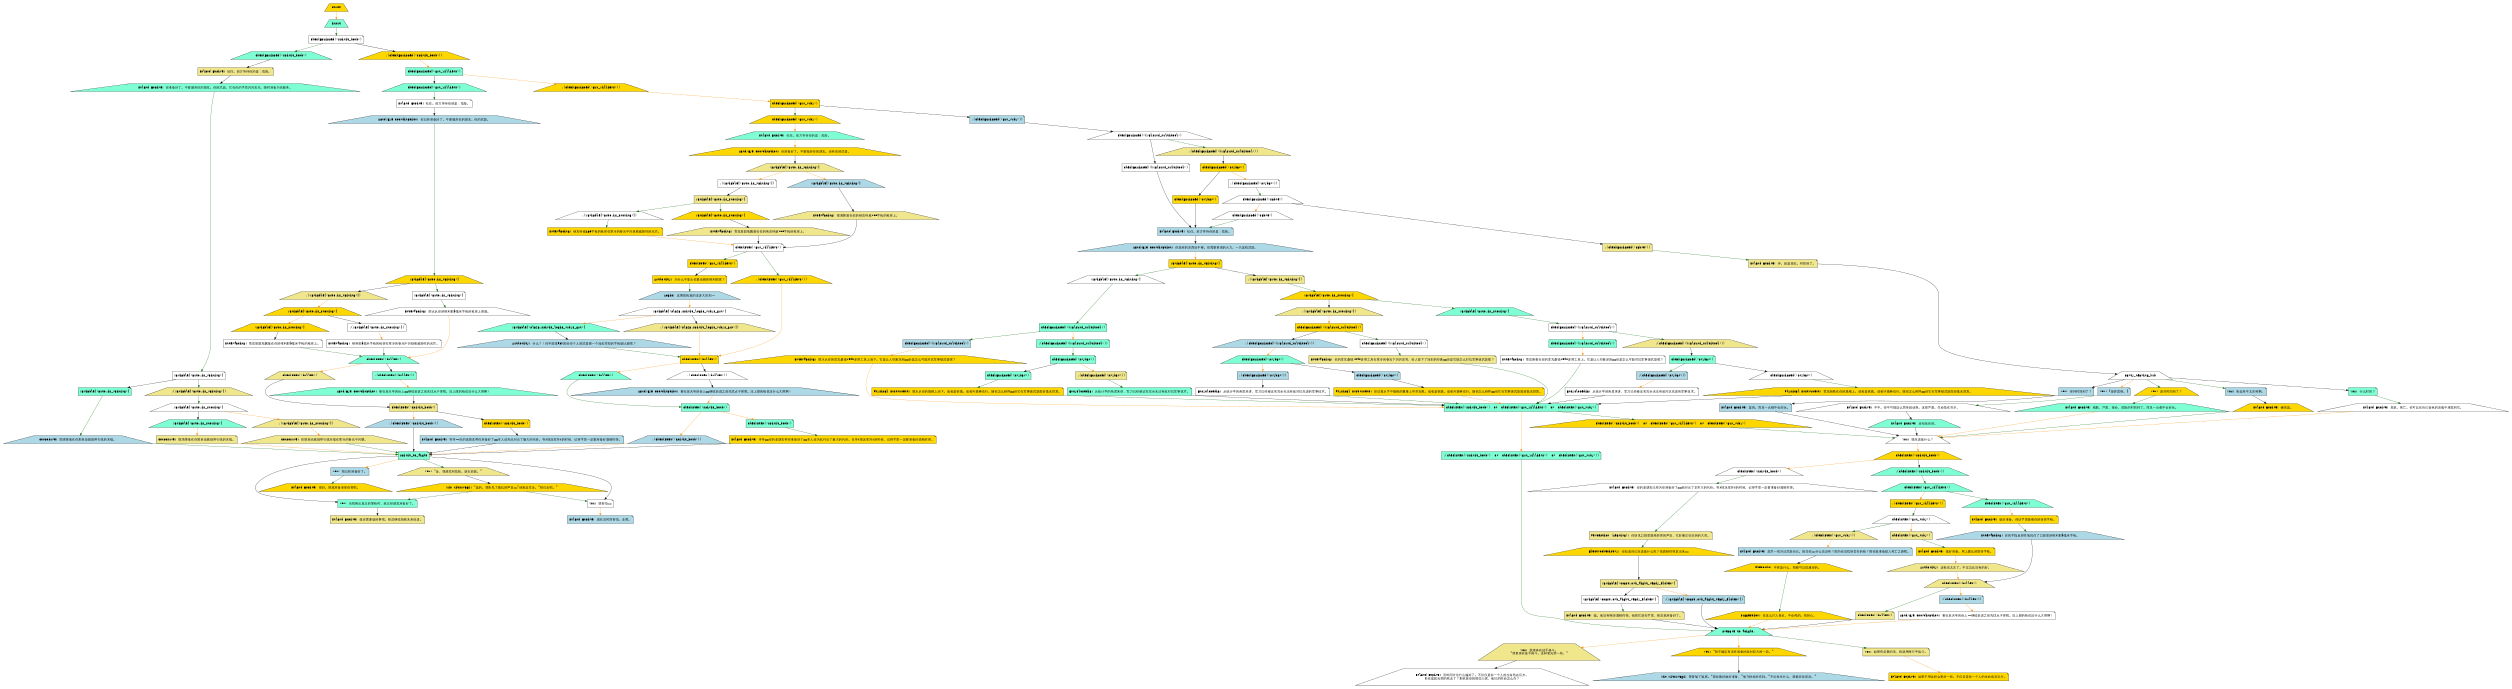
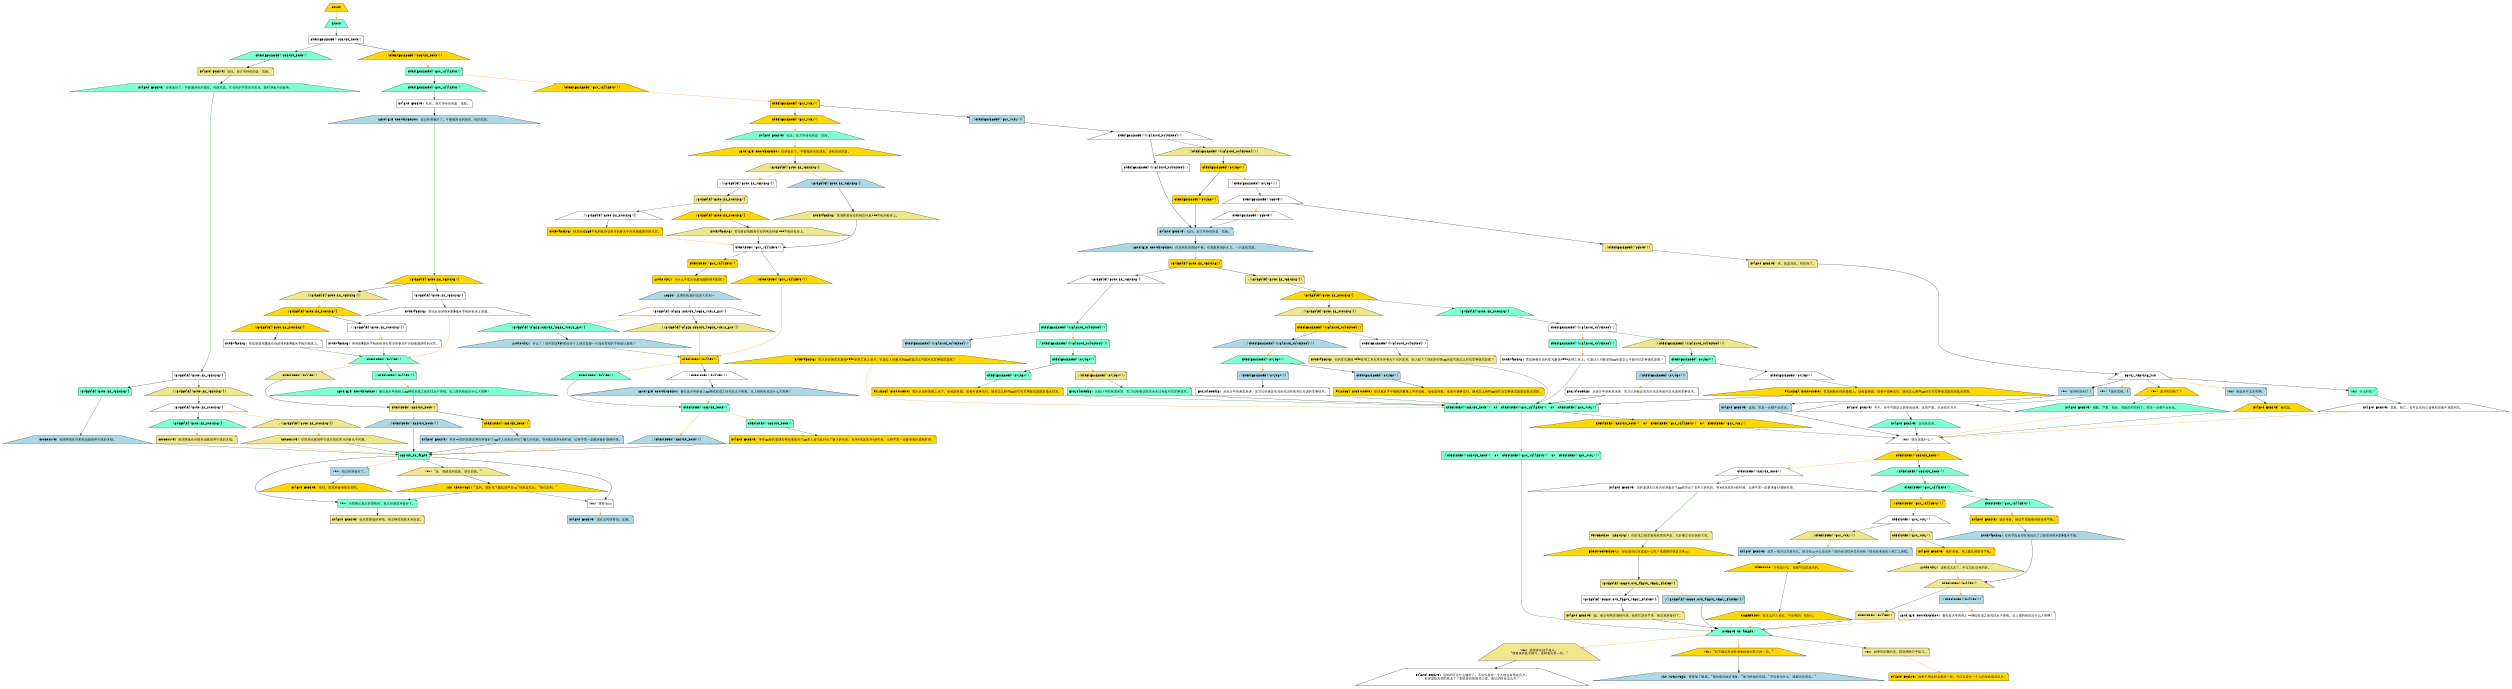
(2194, 384) -> (2194, 384)
